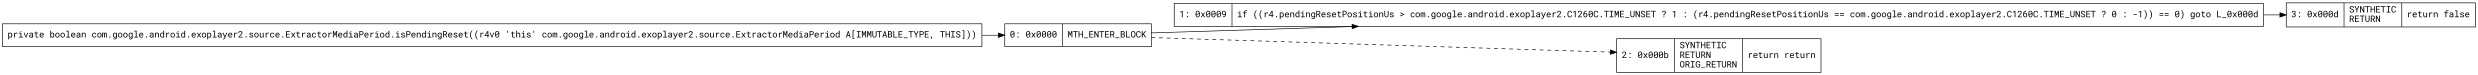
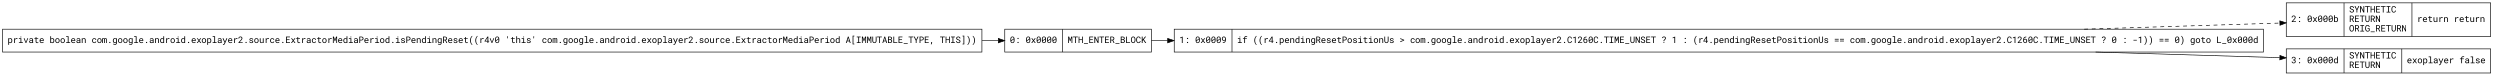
(2439, 15) -> (2446, 61)
(1381, 45) -> (2182, 26)
